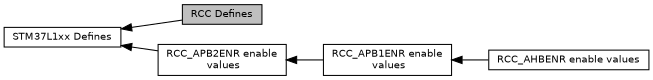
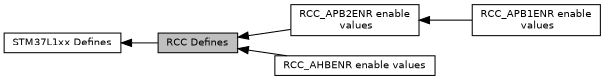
(145, 49) -> (270, 33)
(475, 60) -> (268, 53)
